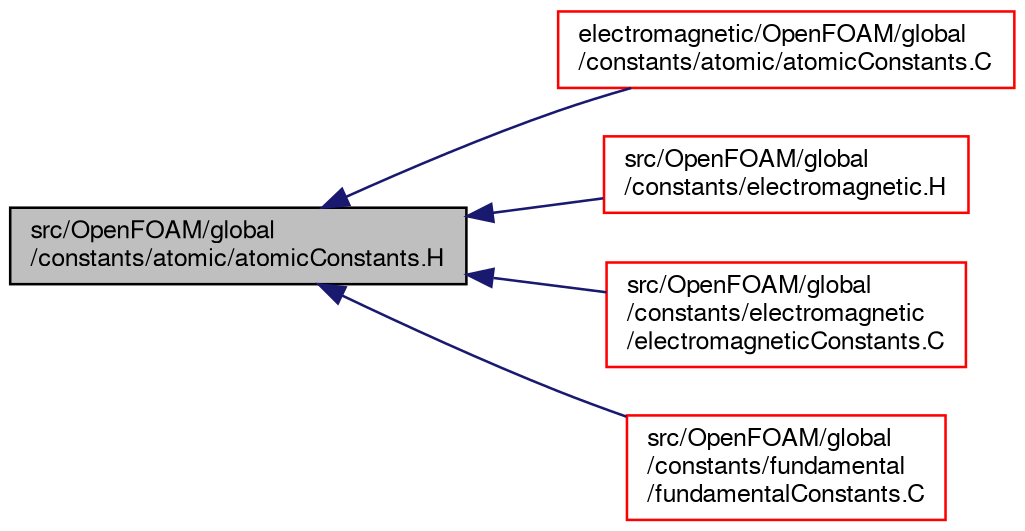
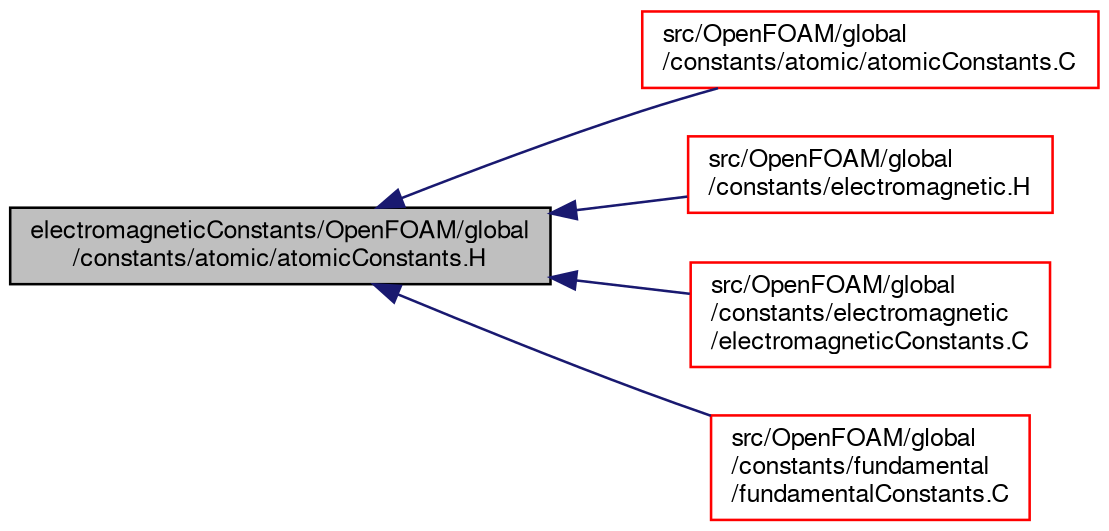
(786, 50) -> (870, 50)
(238, 246) -> (280, 246)
